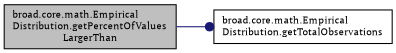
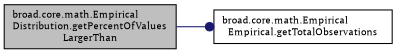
(303, 27) -> (303, 27)
